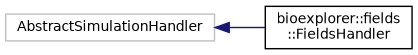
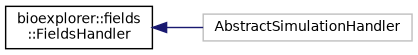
(247, 28) -> (185, 28)
